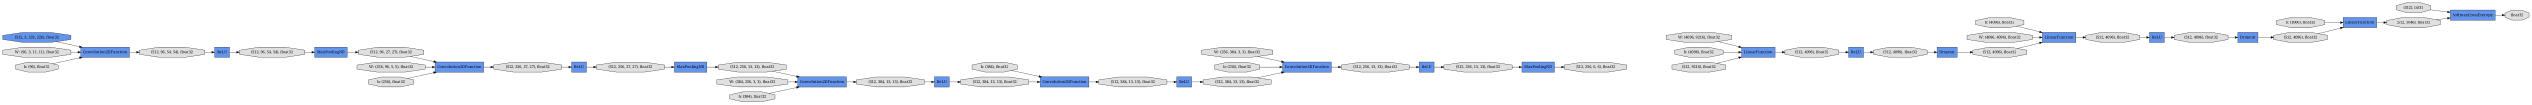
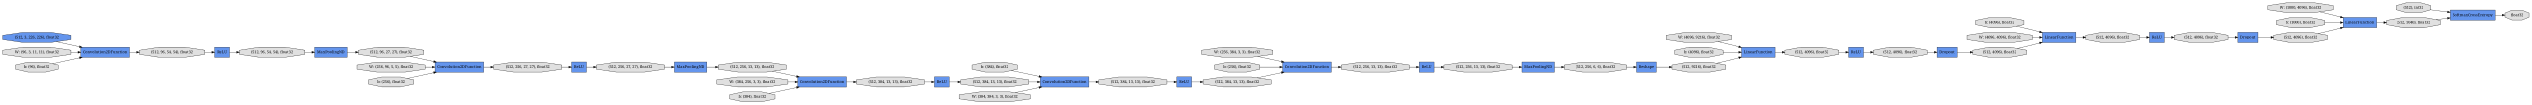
none -> (2301, 8)
none -> (1646, 67)
none -> (995, 97)
